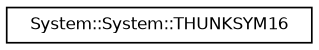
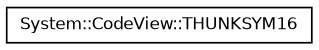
(159, 25) -> (159, 25)
